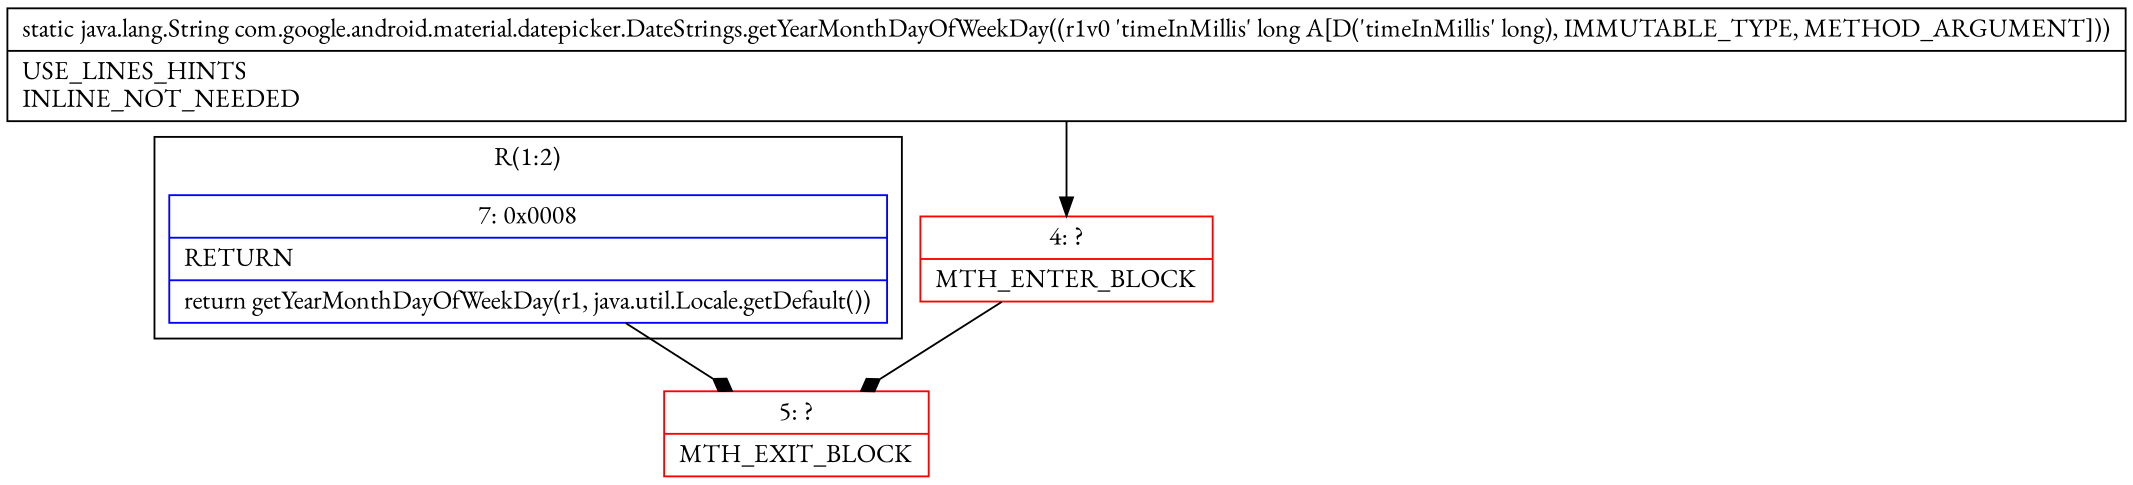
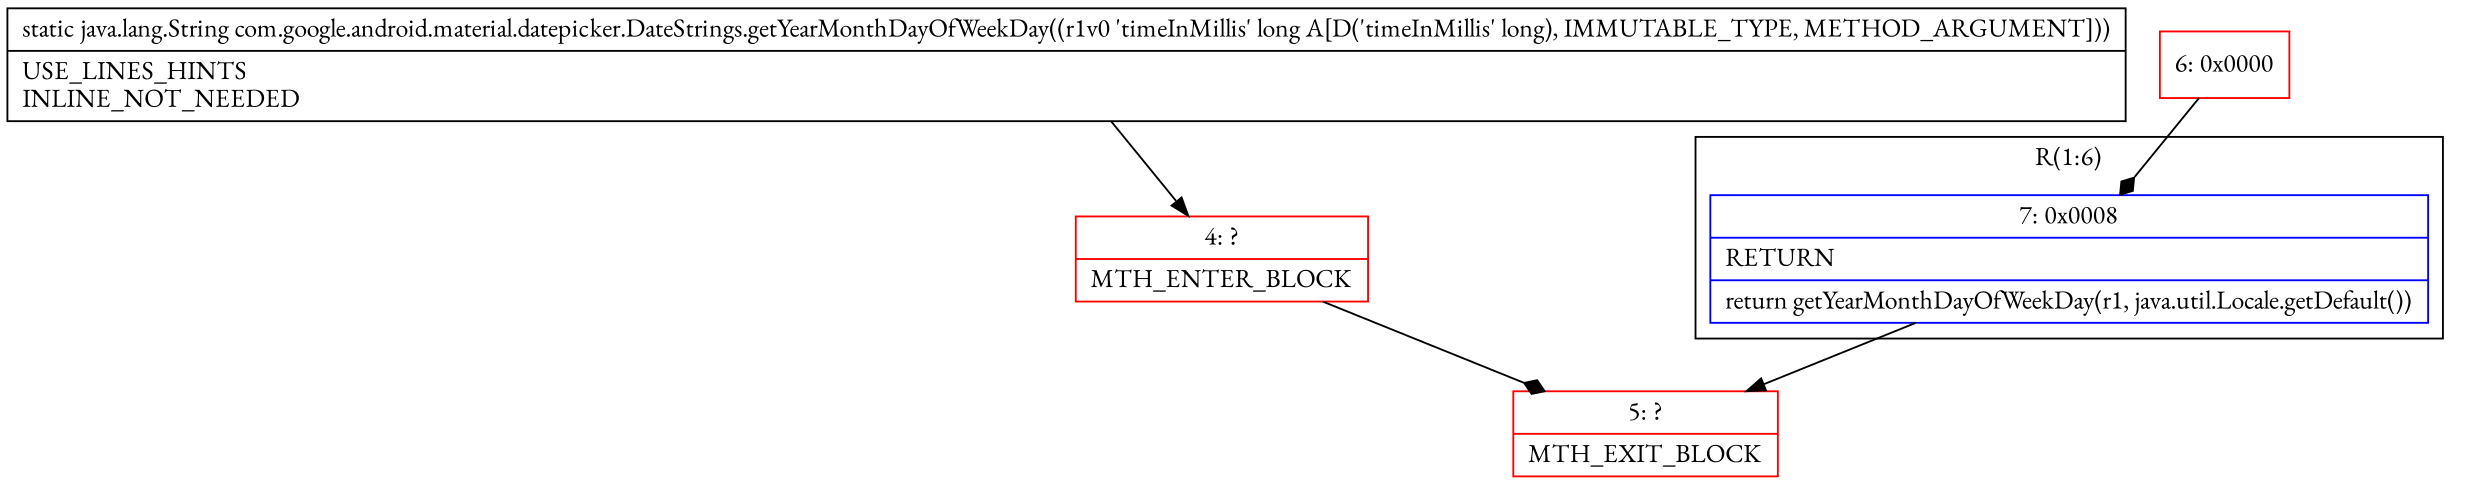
none -> (2225, 65)
(528, 158) -> (2069, 158)
(669, 351) -> (1840, 354)
